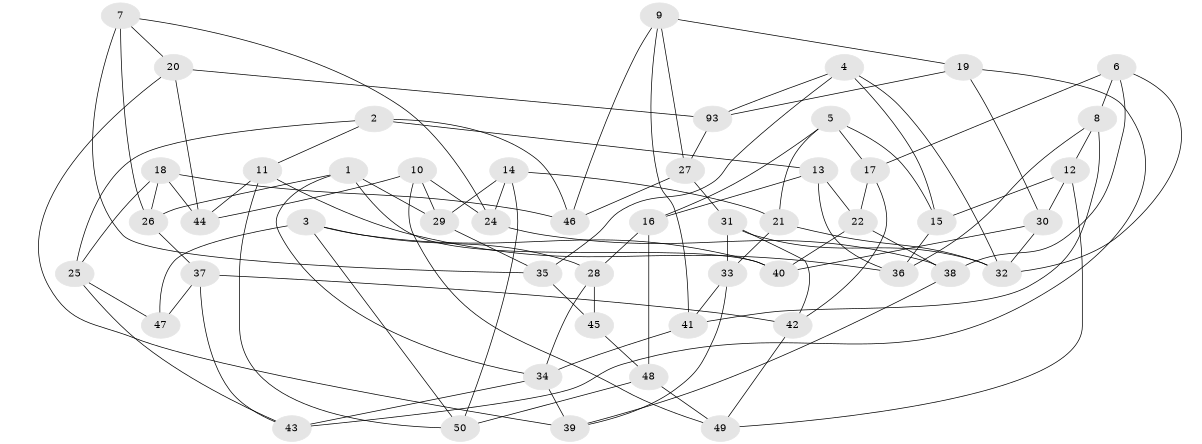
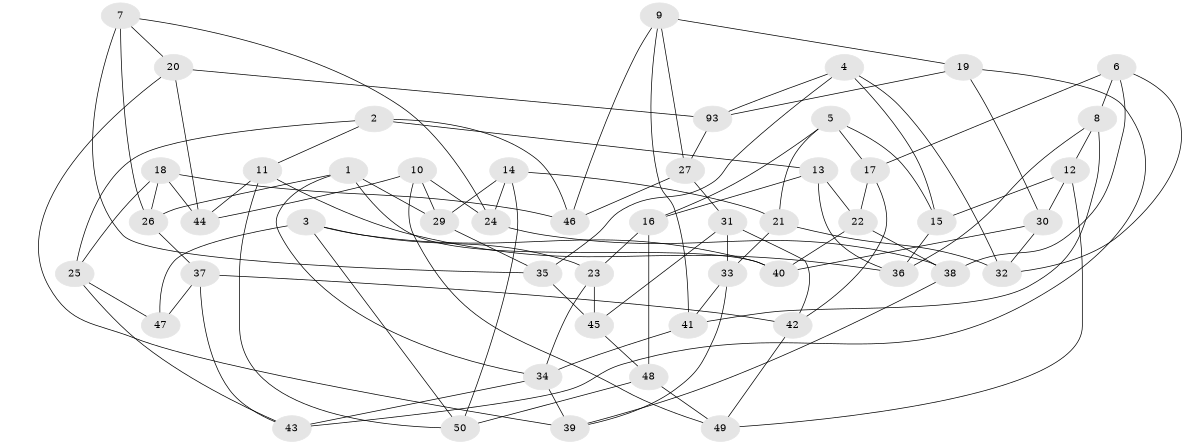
(865, 248) -> (661, 274)
(594, 274) -> (594, 274)
